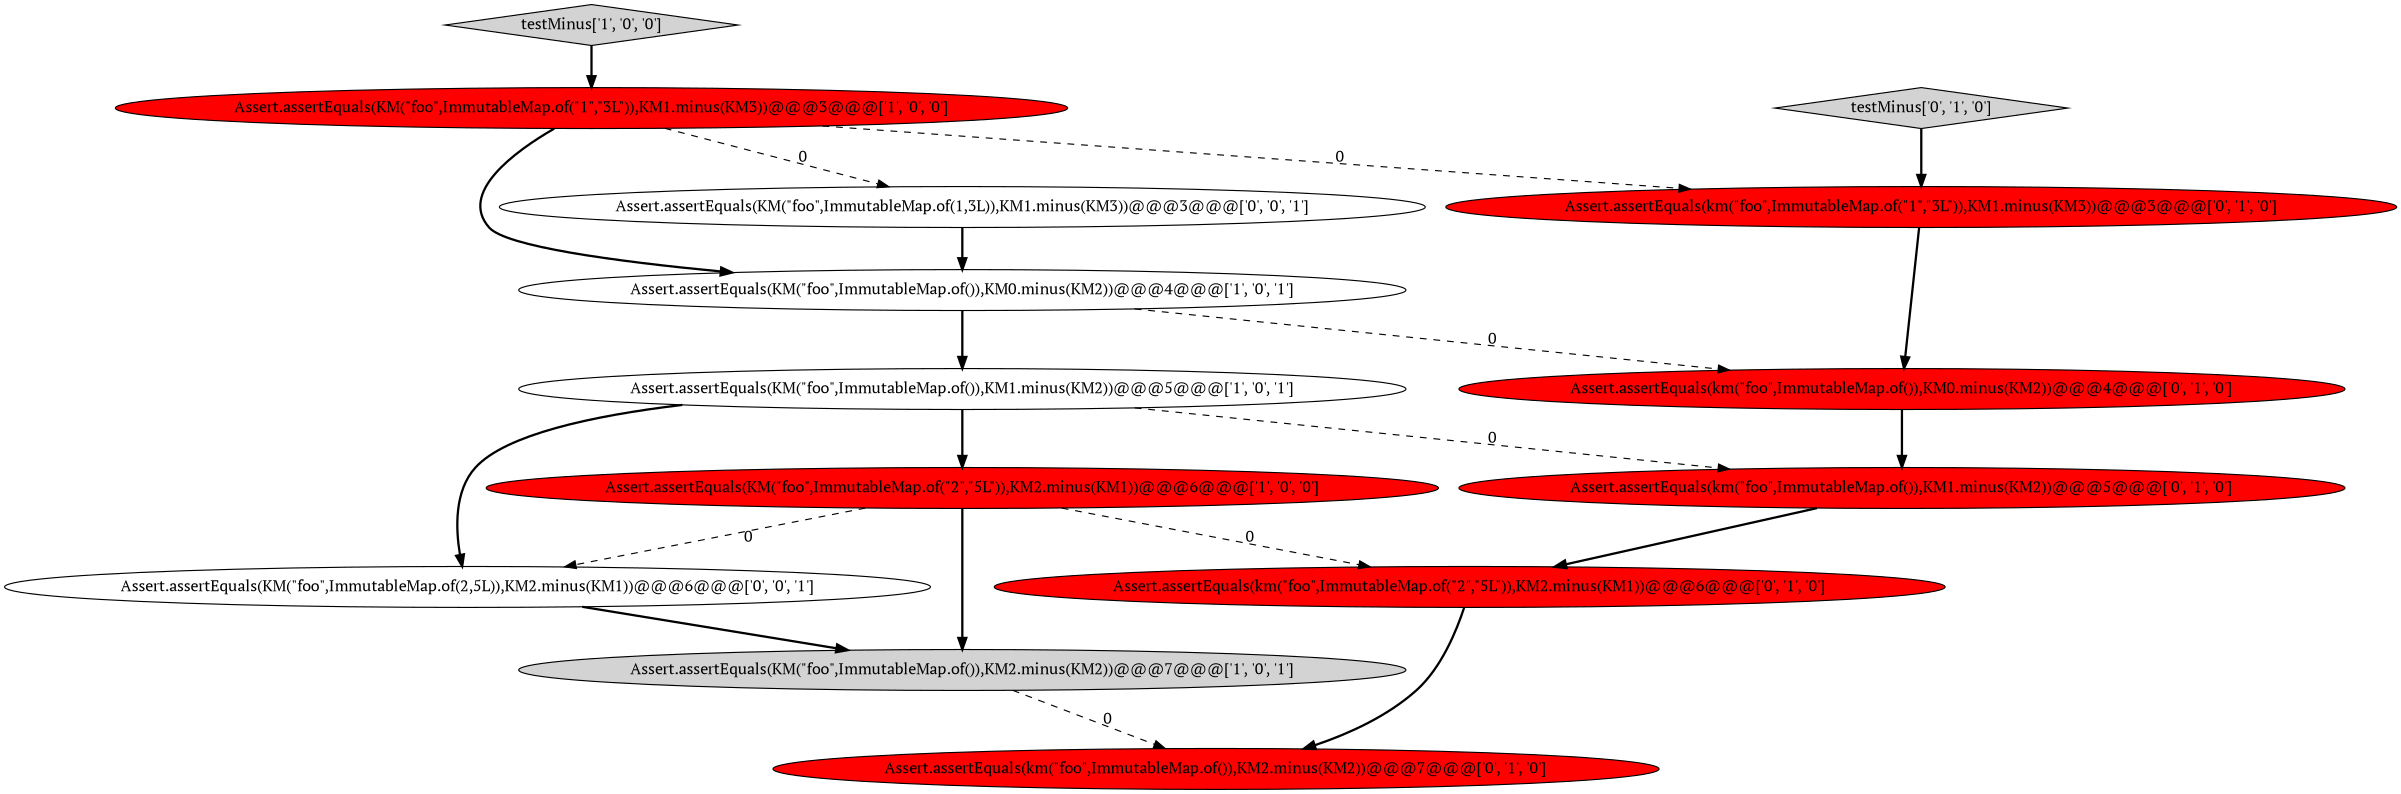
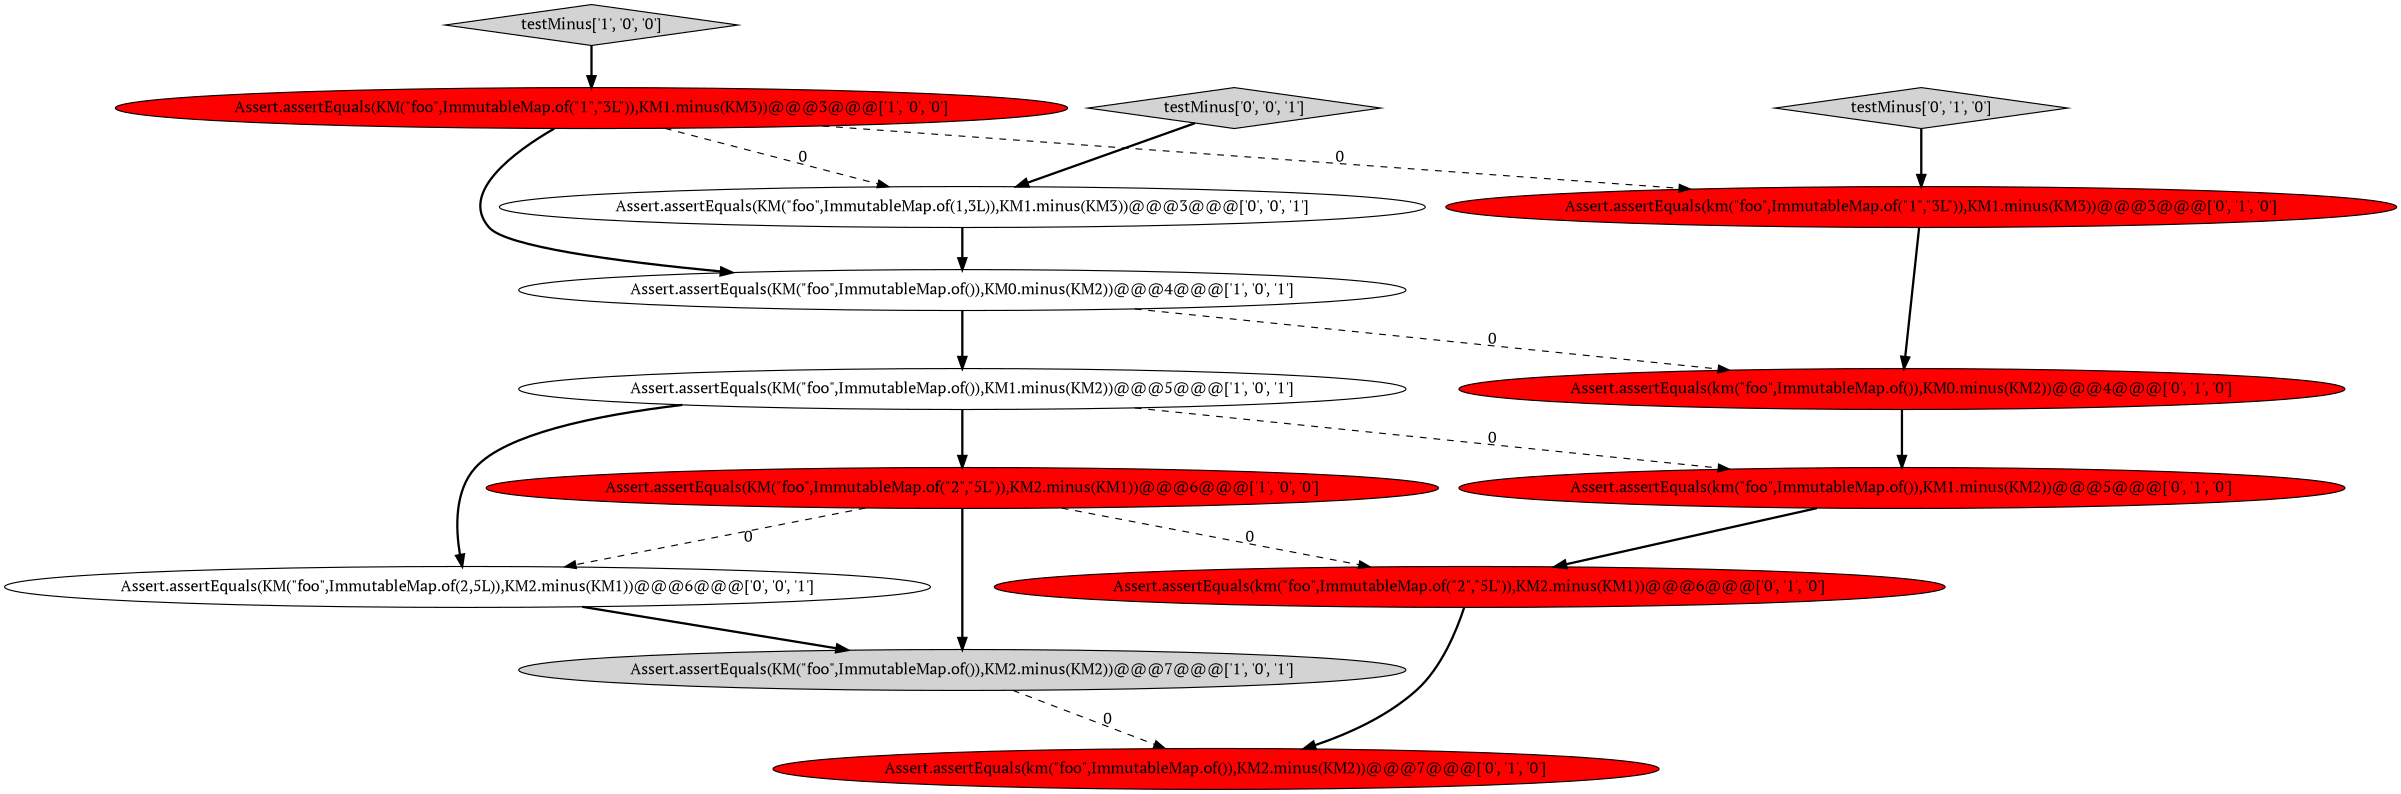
none -> (1234, 108)
